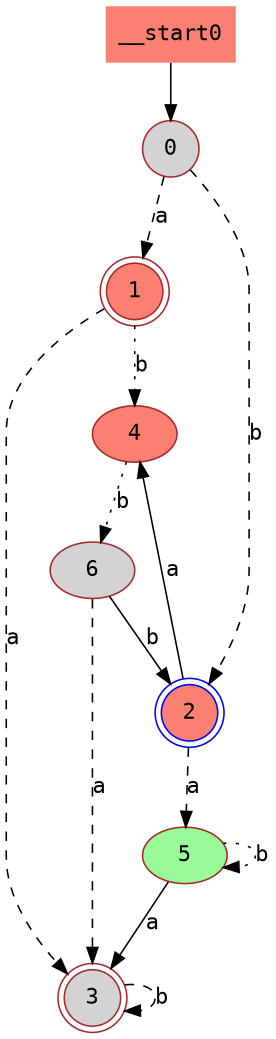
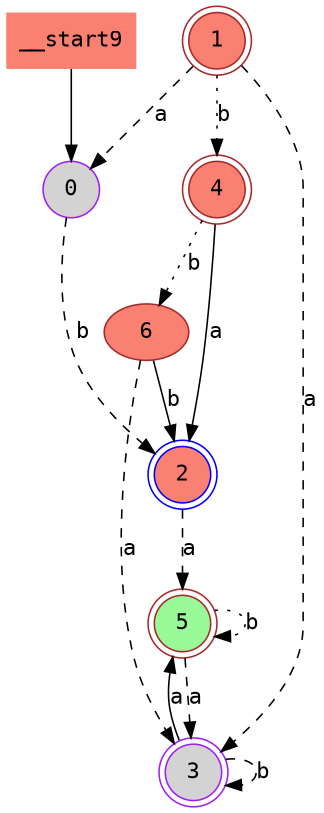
(171, 34) -> (71, 41)
(171, 149) -> (71, 190)
(155, 210) -> (148, 112)
(135, 434) -> (217, 190)
(92, 570) -> (146, 332)
(163, 578) -> (207, 325)
none -> (170, 707)
(185, 855) -> (183, 624)
(144, 918) -> (187, 690)
(92, 998) -> (193, 772)
